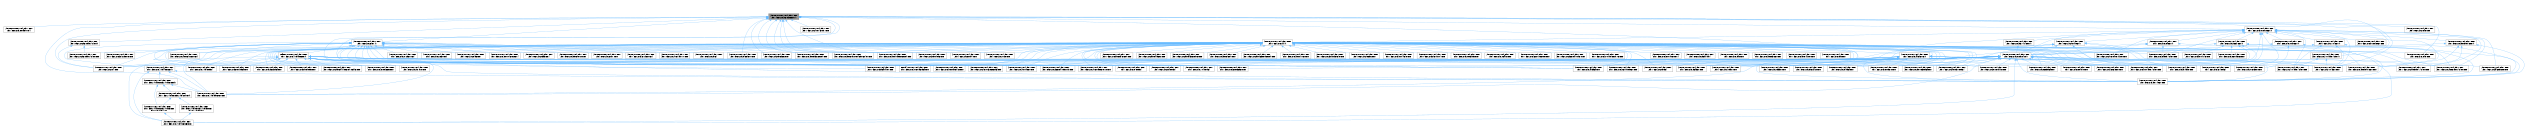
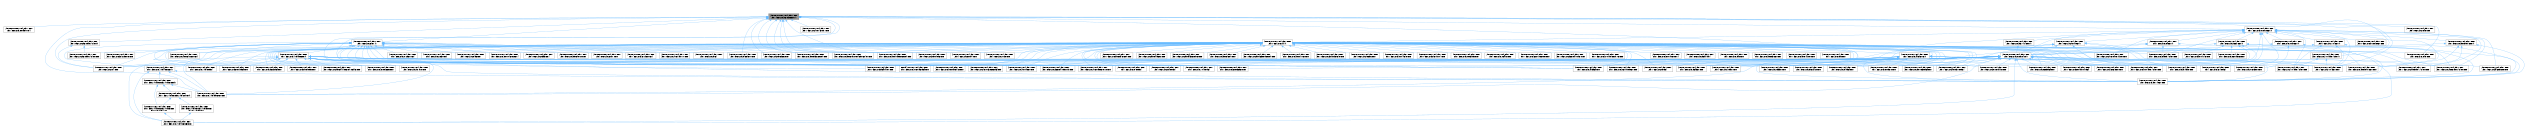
(293, 56) -> (293, 56)
(2076, 69) -> (2076, 69)
